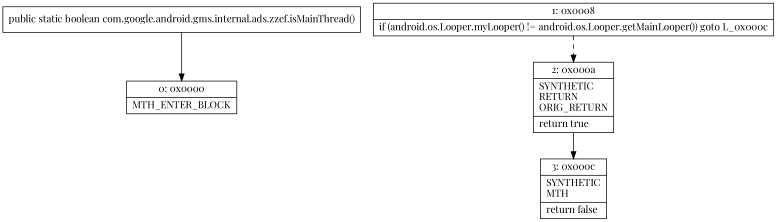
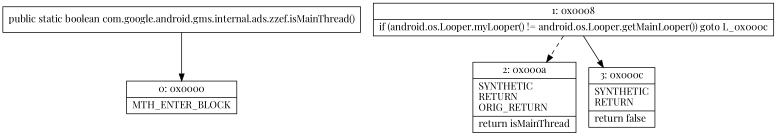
(564, 124) -> (524, 124)
(574, 142) -> (591, 49)
(558, 194) -> (614, 102)
